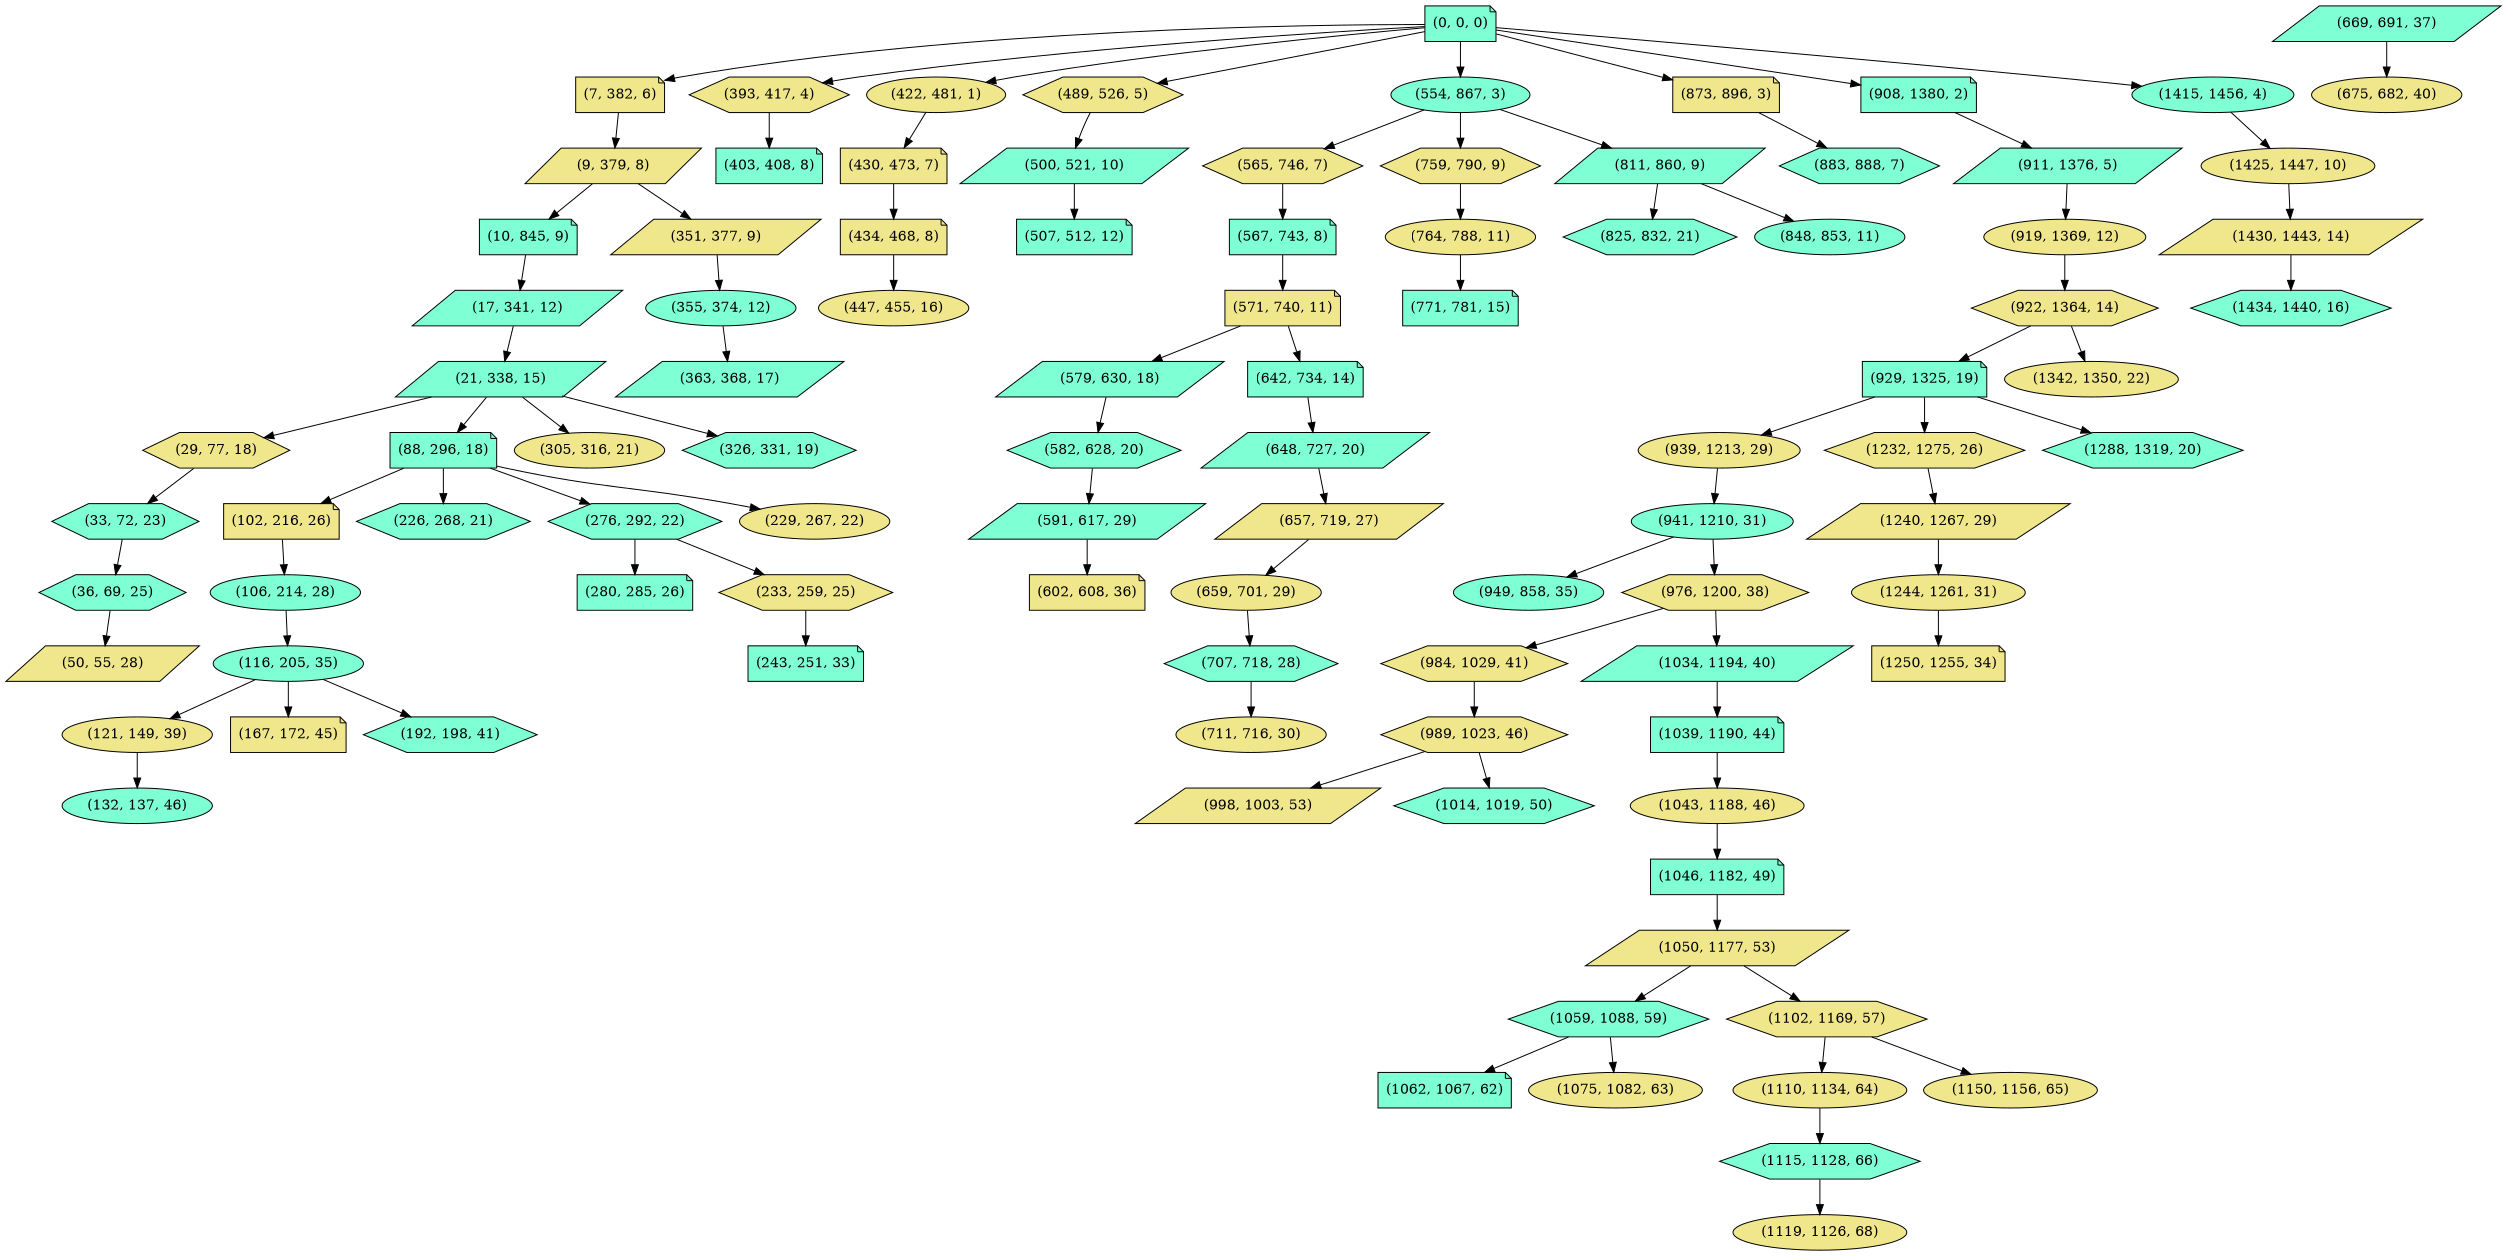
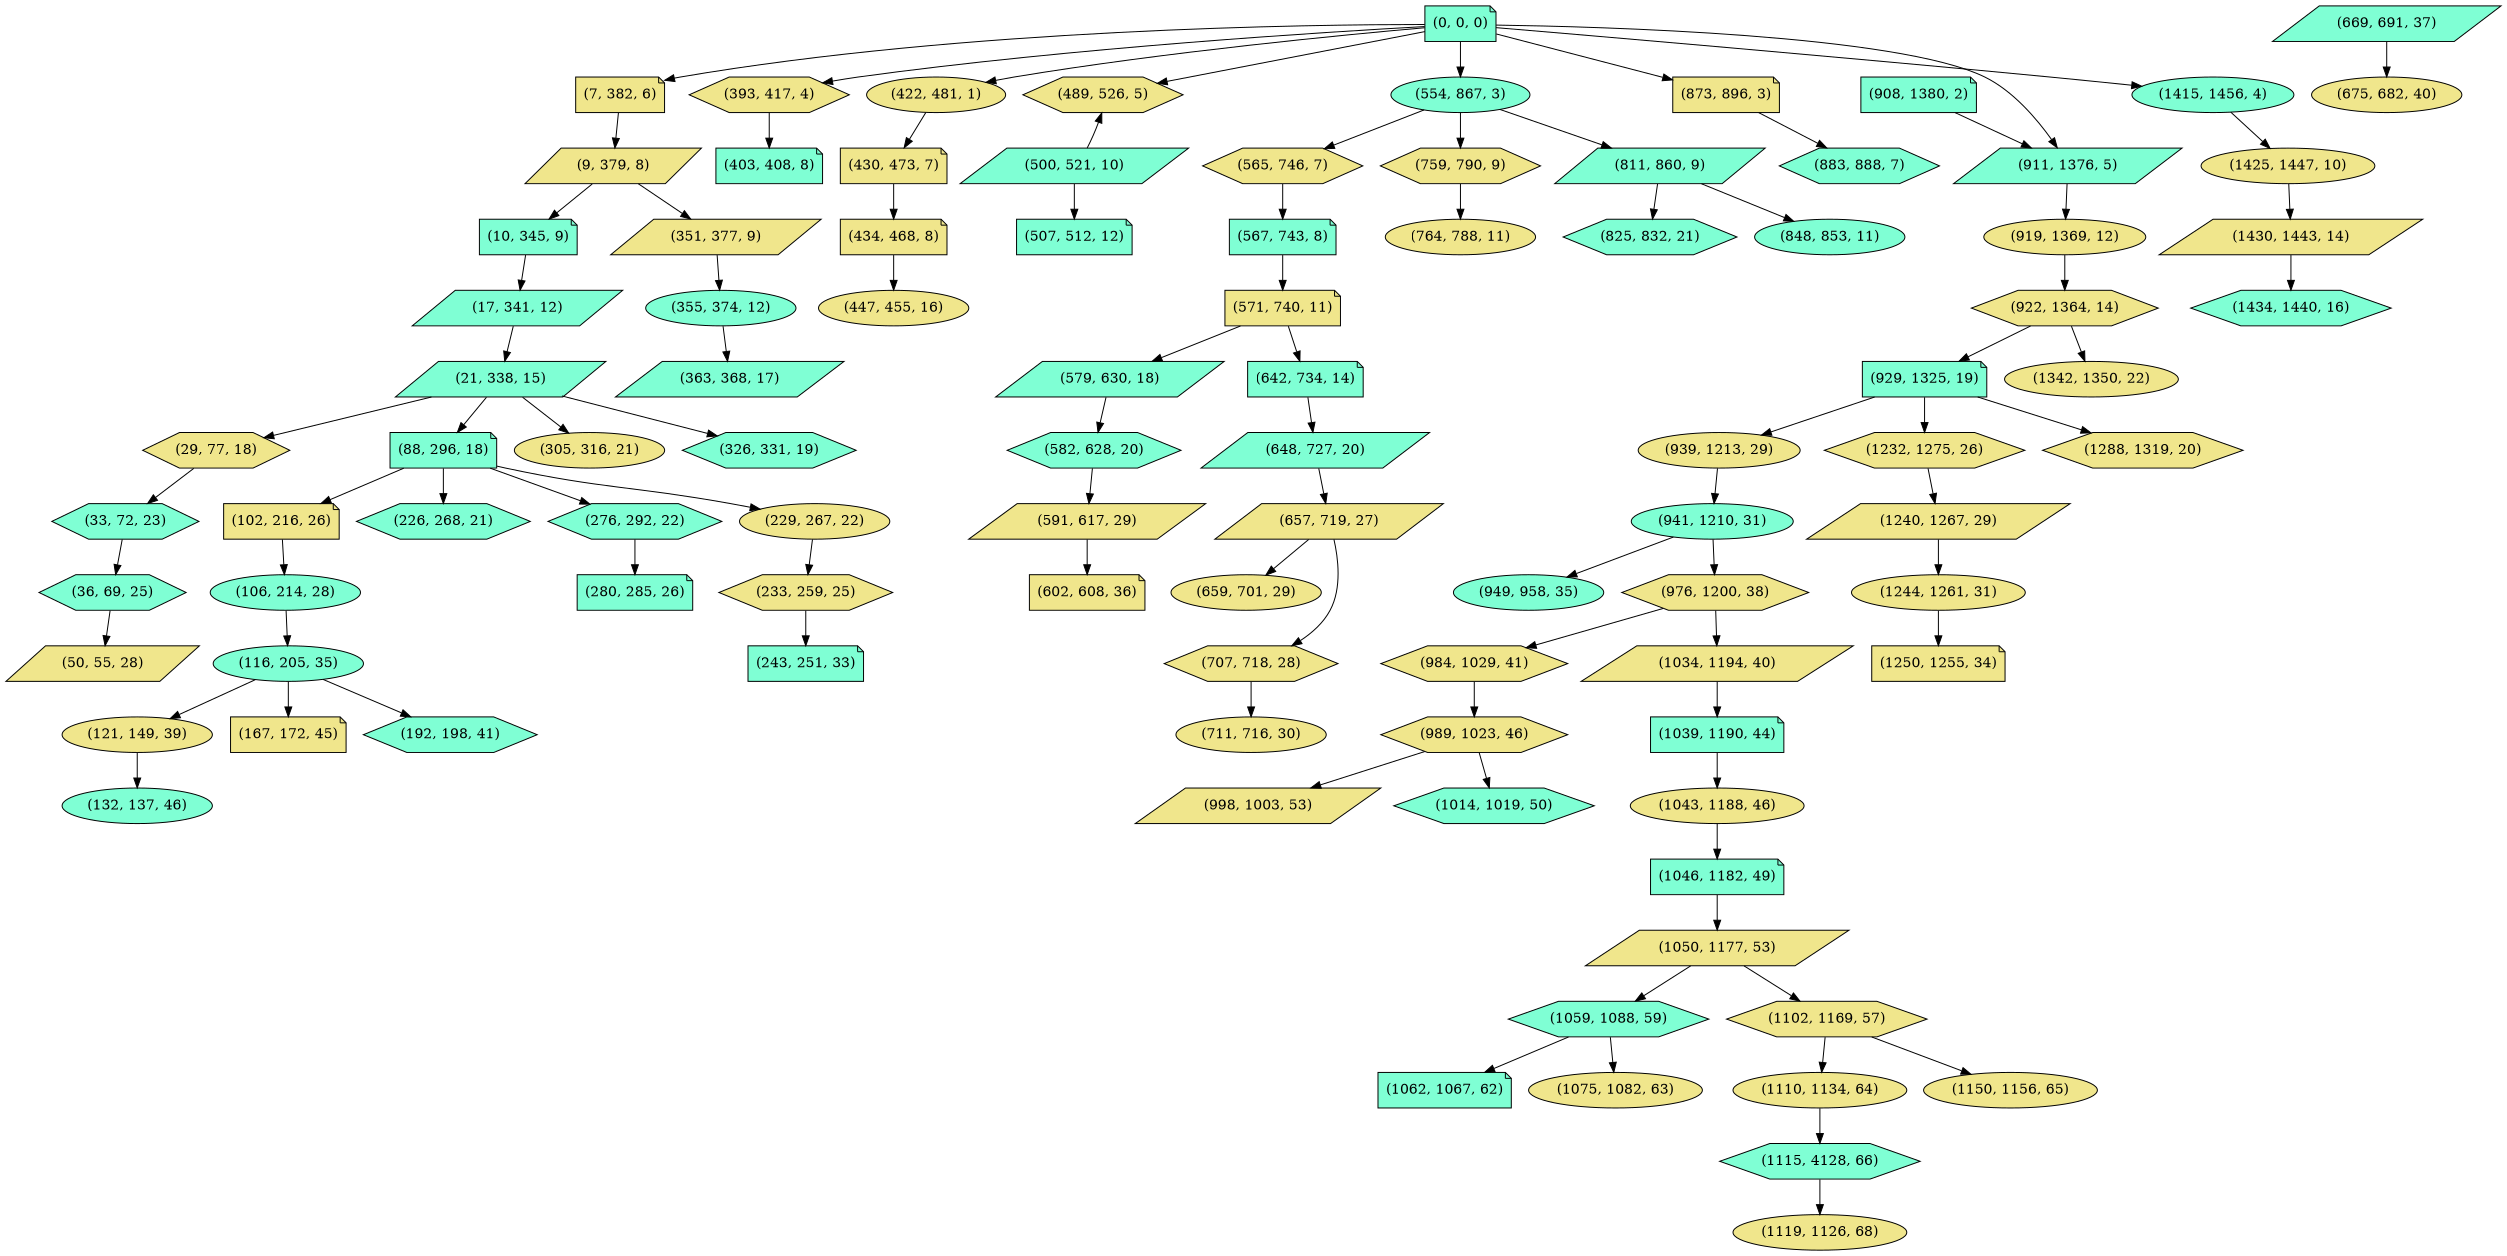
(1673, 57) -> (1788, 39)
(1084, 125) -> (1093, 135)
(528, 237) -> (528, 237)
(1460, 308) -> none
(2143, 450) -> (2143, 450)
(1087, 521) -> (1087, 521)
(716, 555) -> (811, 552)
(1529, 592) -> (1529, 592)
(1248, 623) -> (1335, 596)
(1251, 664) -> (1251, 664)
(1717, 664) -> (1717, 664)
(1820, 1161) -> (1820, 1161)
